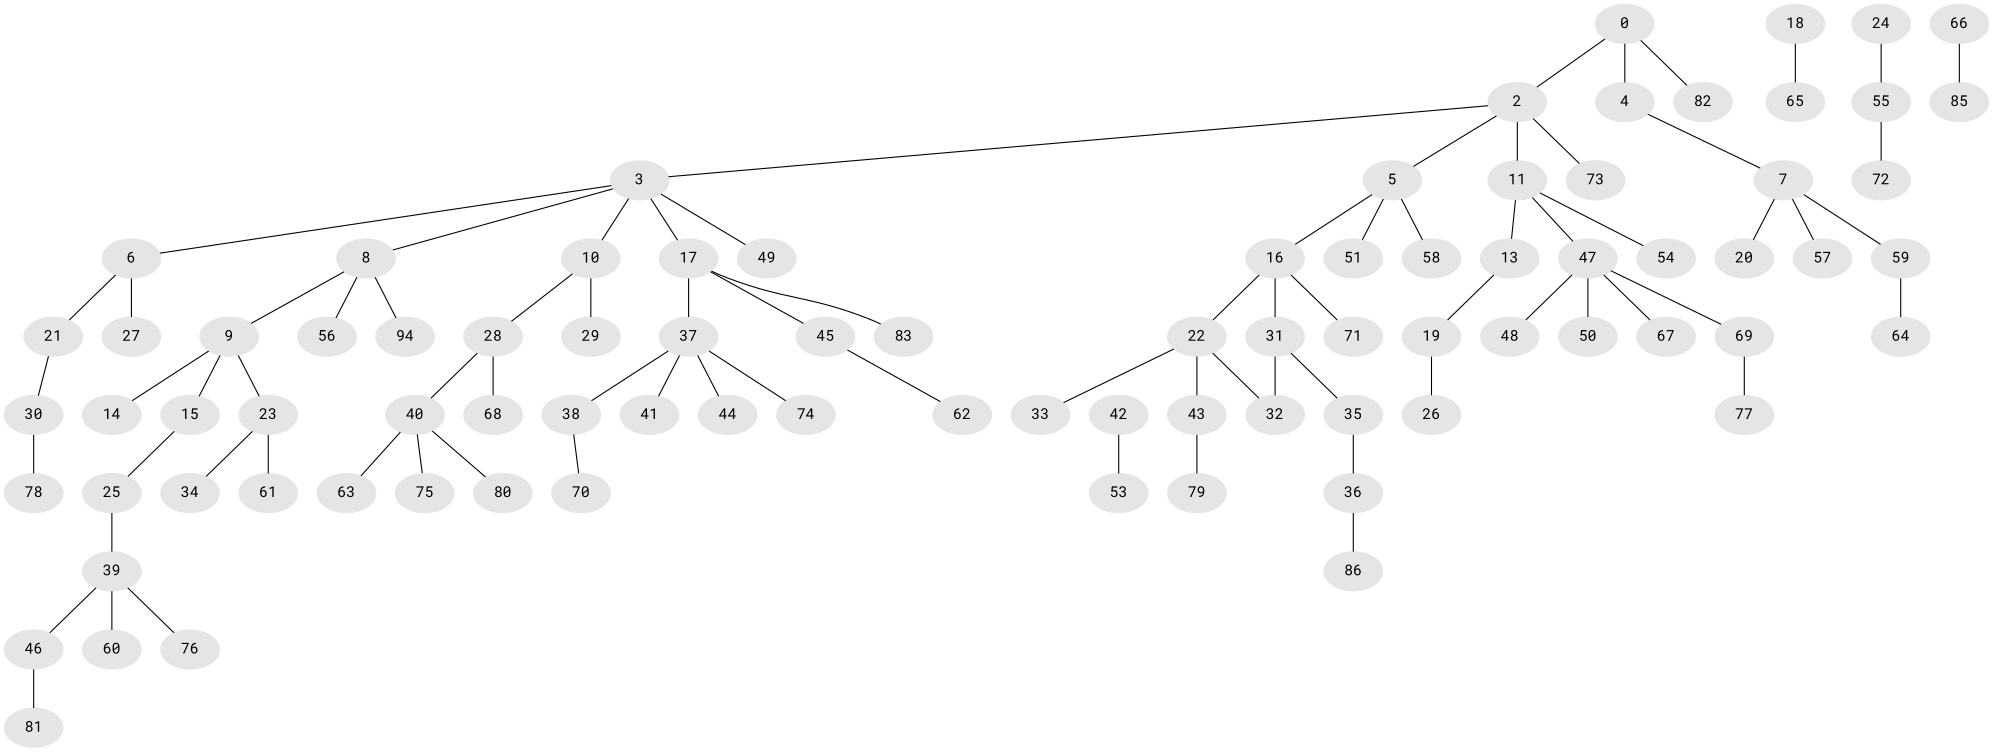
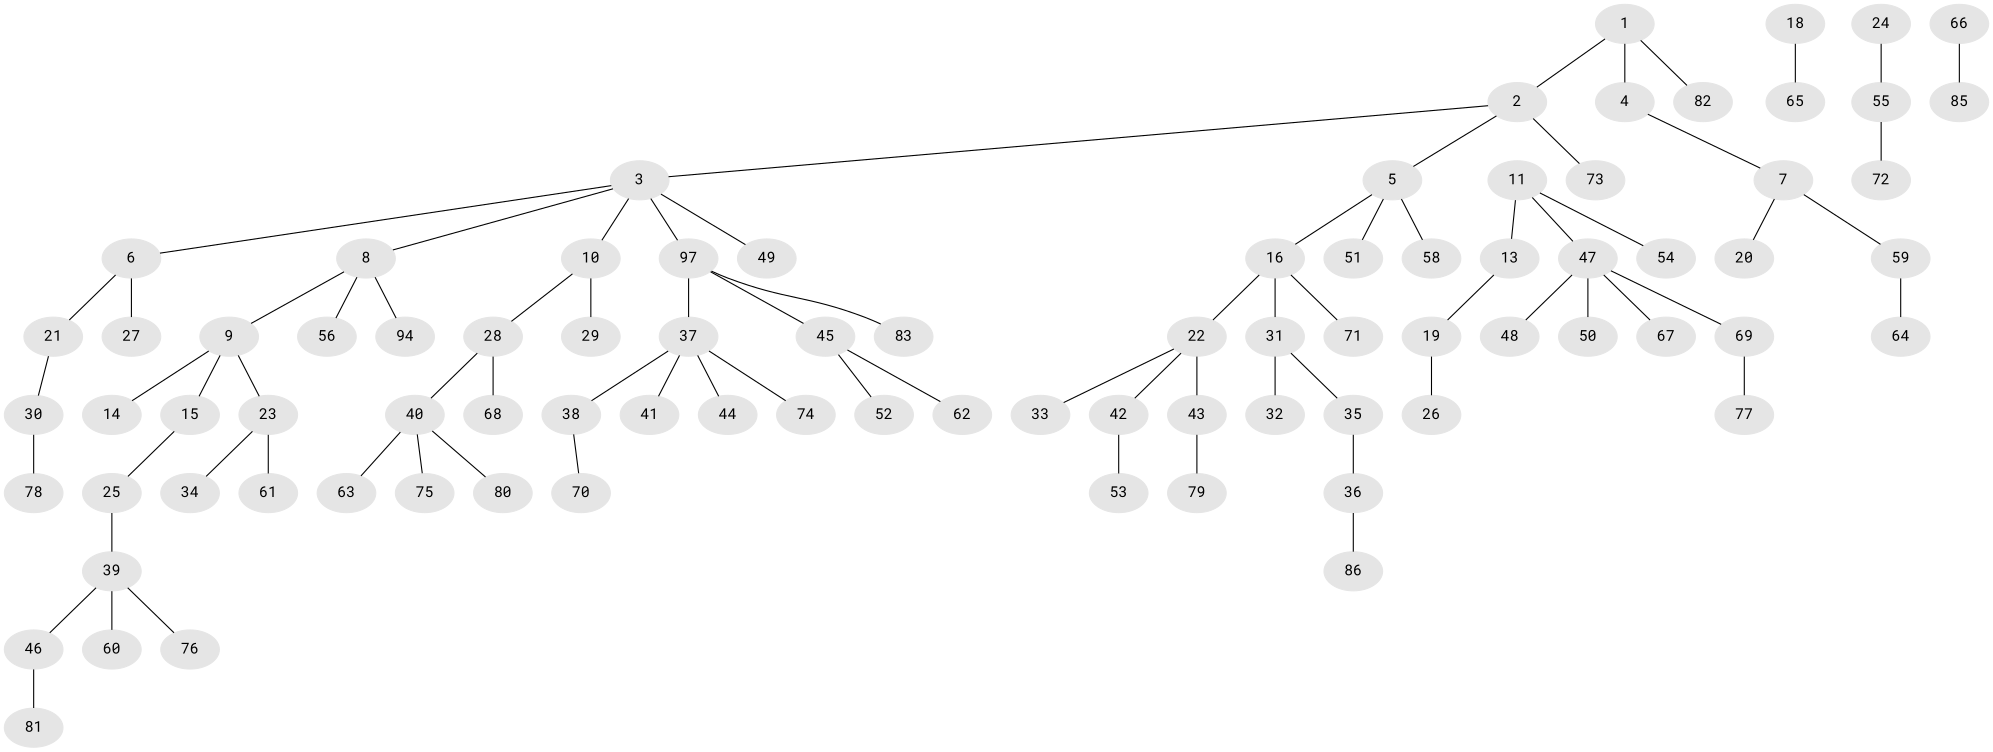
(1625, 24) -> (1625, 24)
(1517, 141) -> none
(689, 258) -> (689, 258)
(1822, 258) -> none
(1236, 376) -> (1158, 376)
none -> (884, 415)
